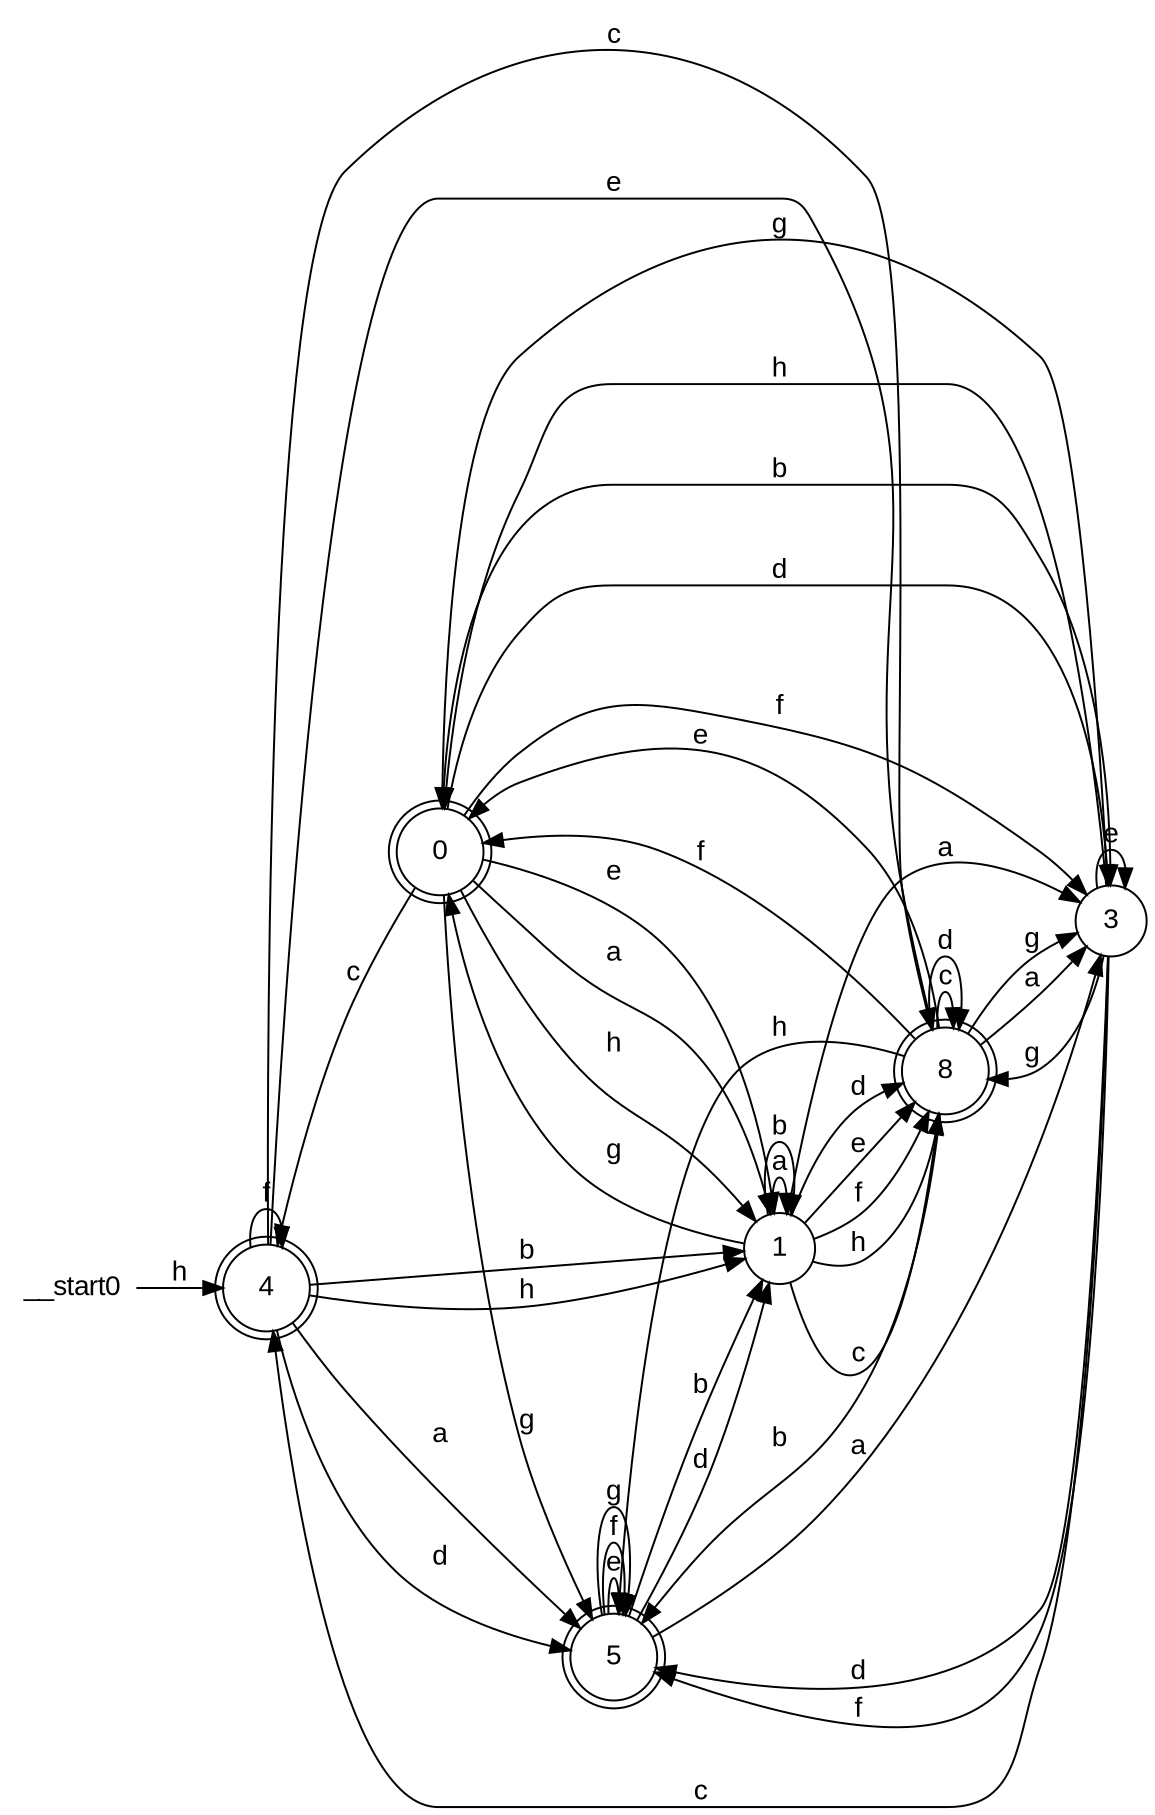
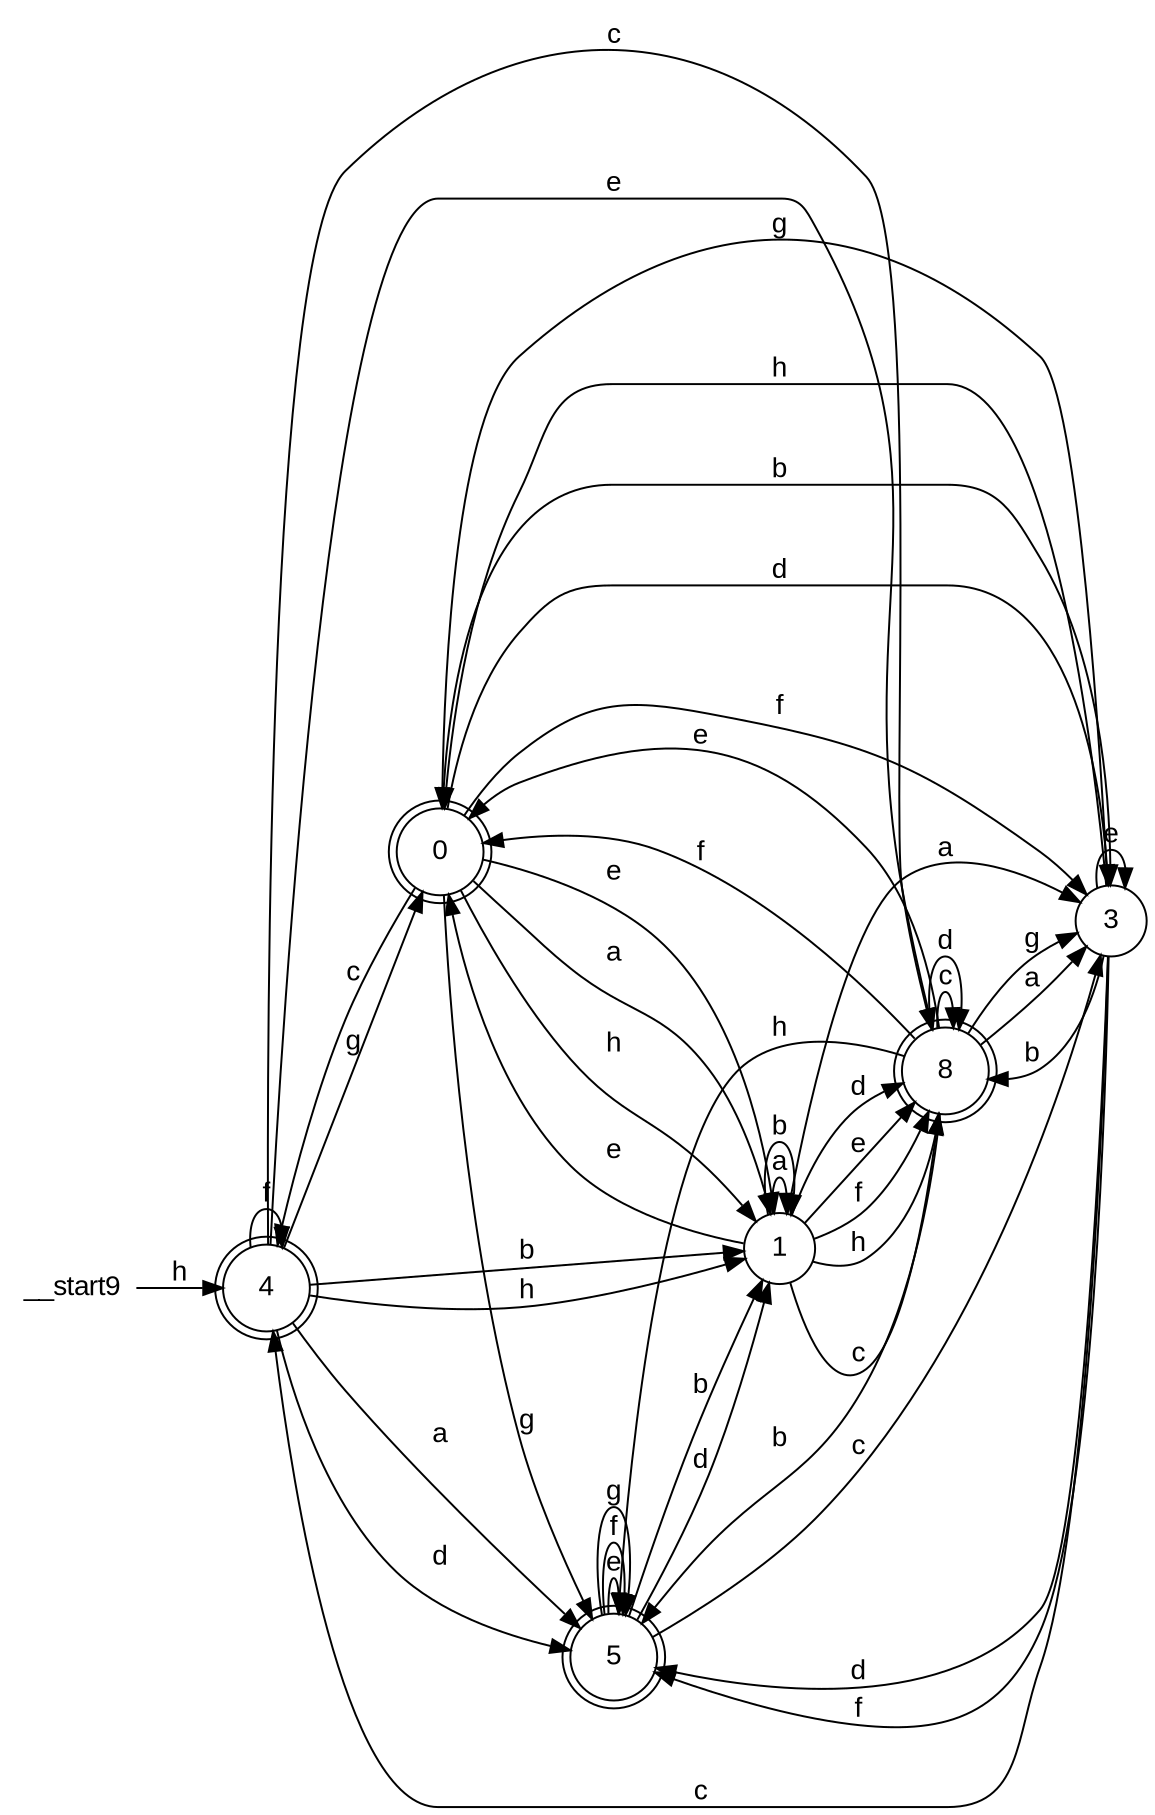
(1032, 1054) -> (1032, 1054)
none -> (350, 1079)
(614, 1151) -> (614, 1151)
(72, 1288) -> (72, 1288)
(859, 1447) -> (859, 1447)
